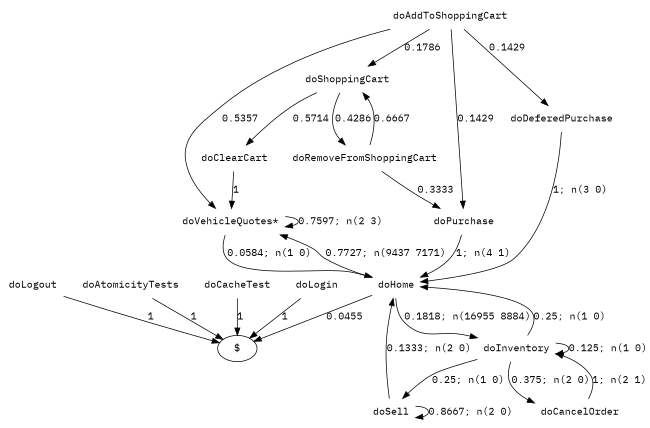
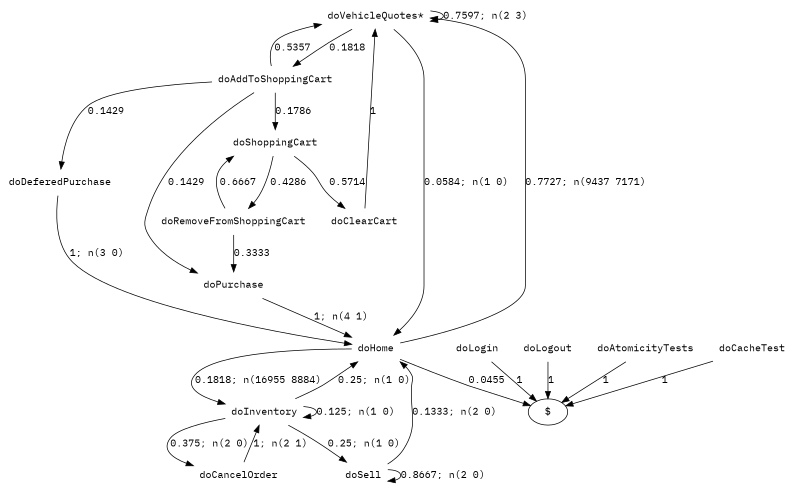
none -> (325, 45)
